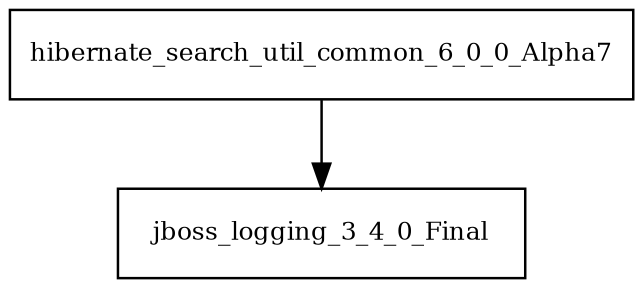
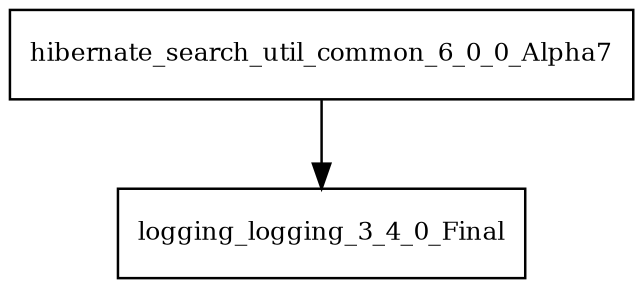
(322, 233) -> (322, 233)
